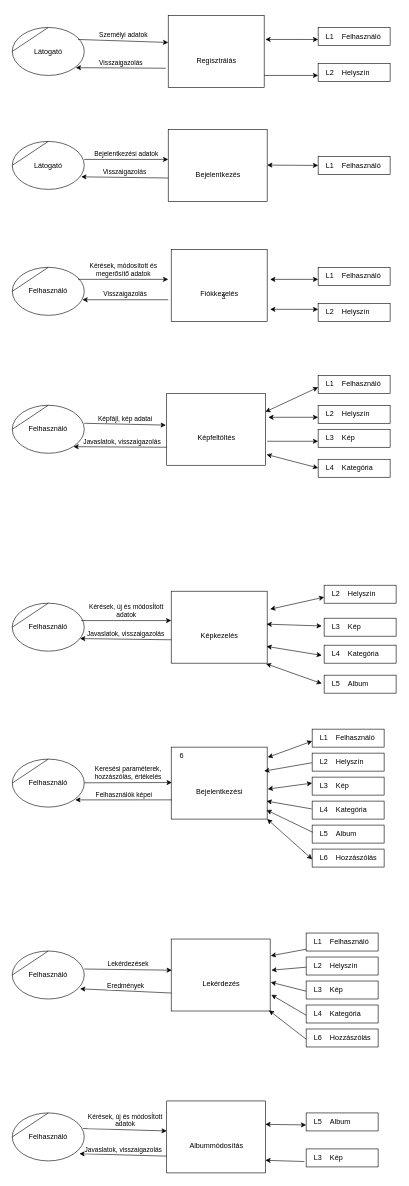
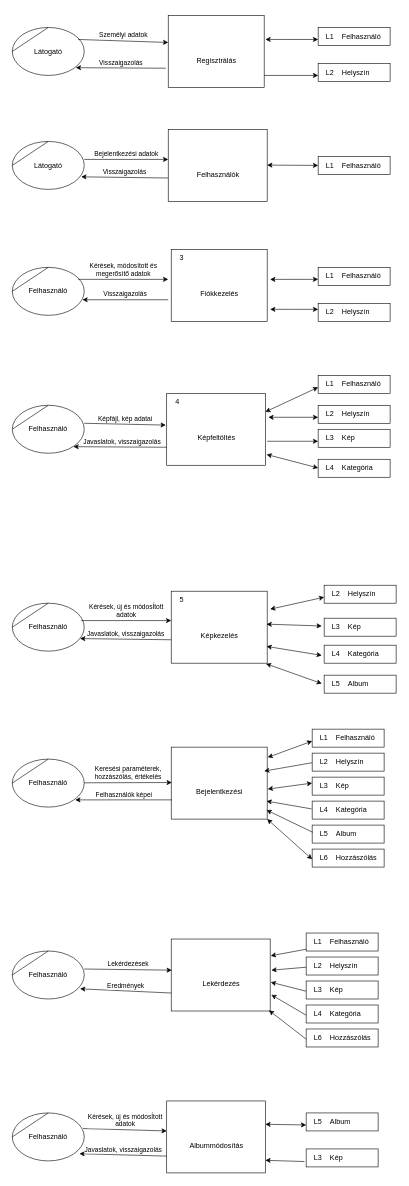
(218, 174) -> (218, 174)
(224, 297) -> (182, 258)
none -> (177, 402)
none -> (182, 600)
(182, 756) -> none
